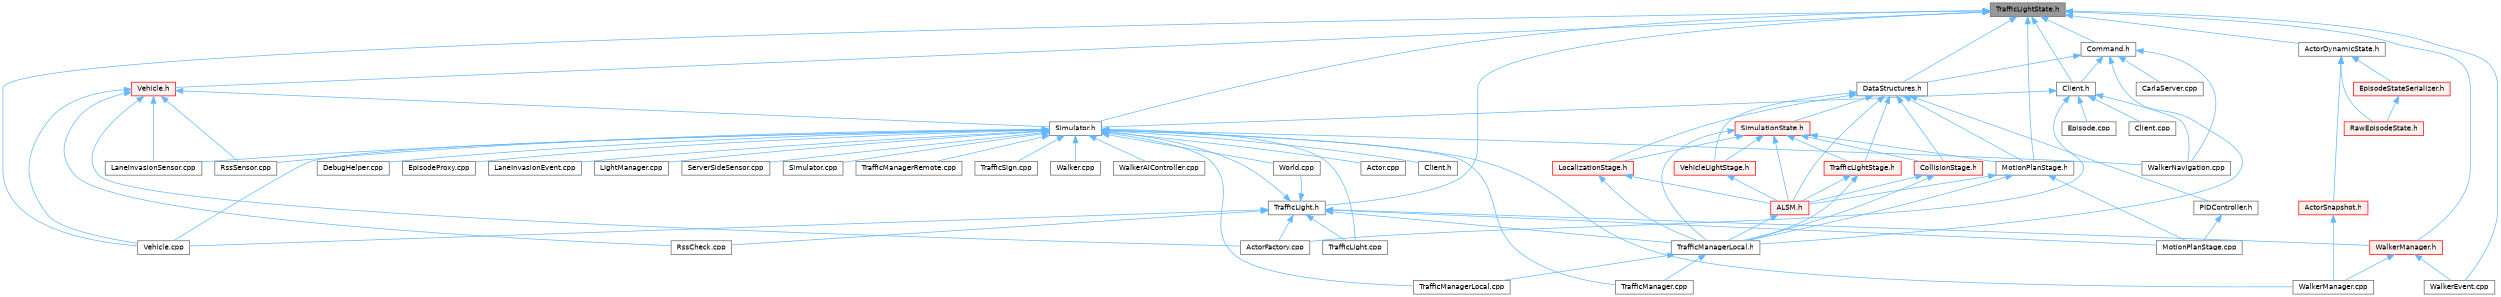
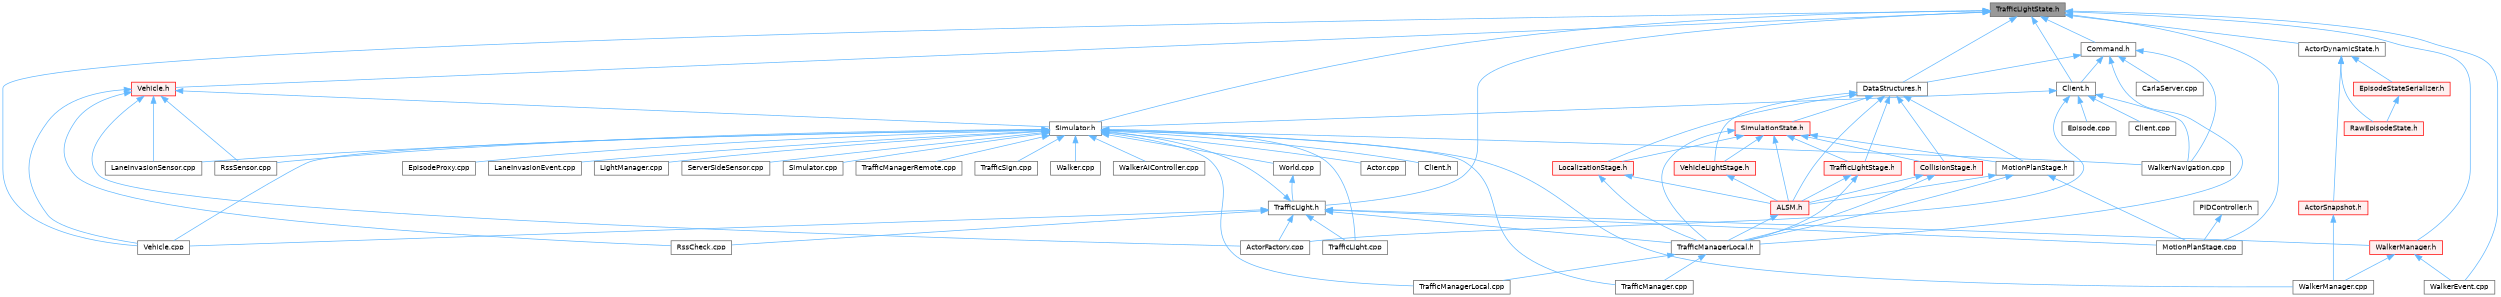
(2029, 96) -> (2267, 69)
(2055, 147) -> none
(353, 168) -> none
(1302, 185) -> (1292, 192)
